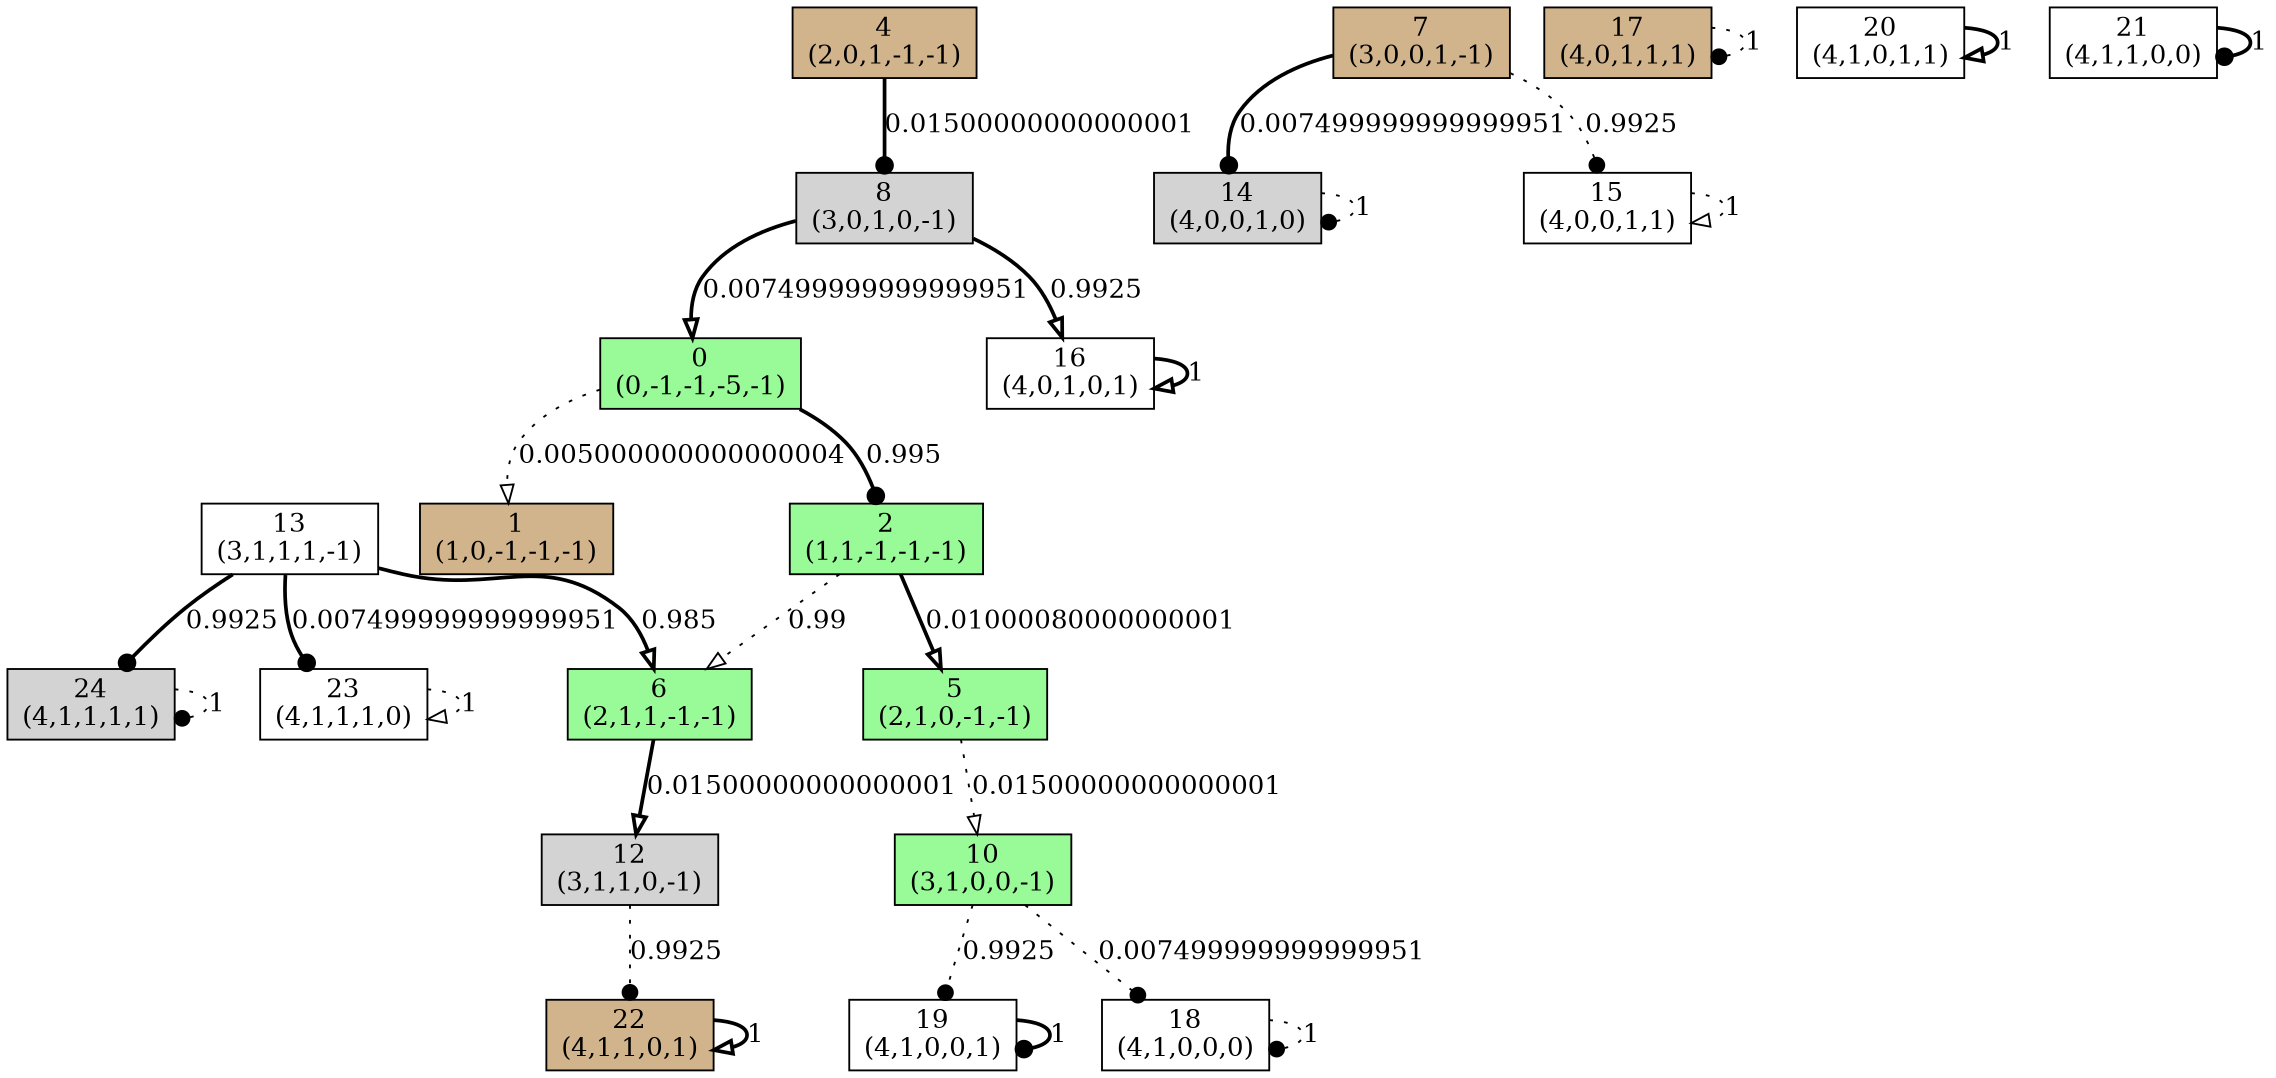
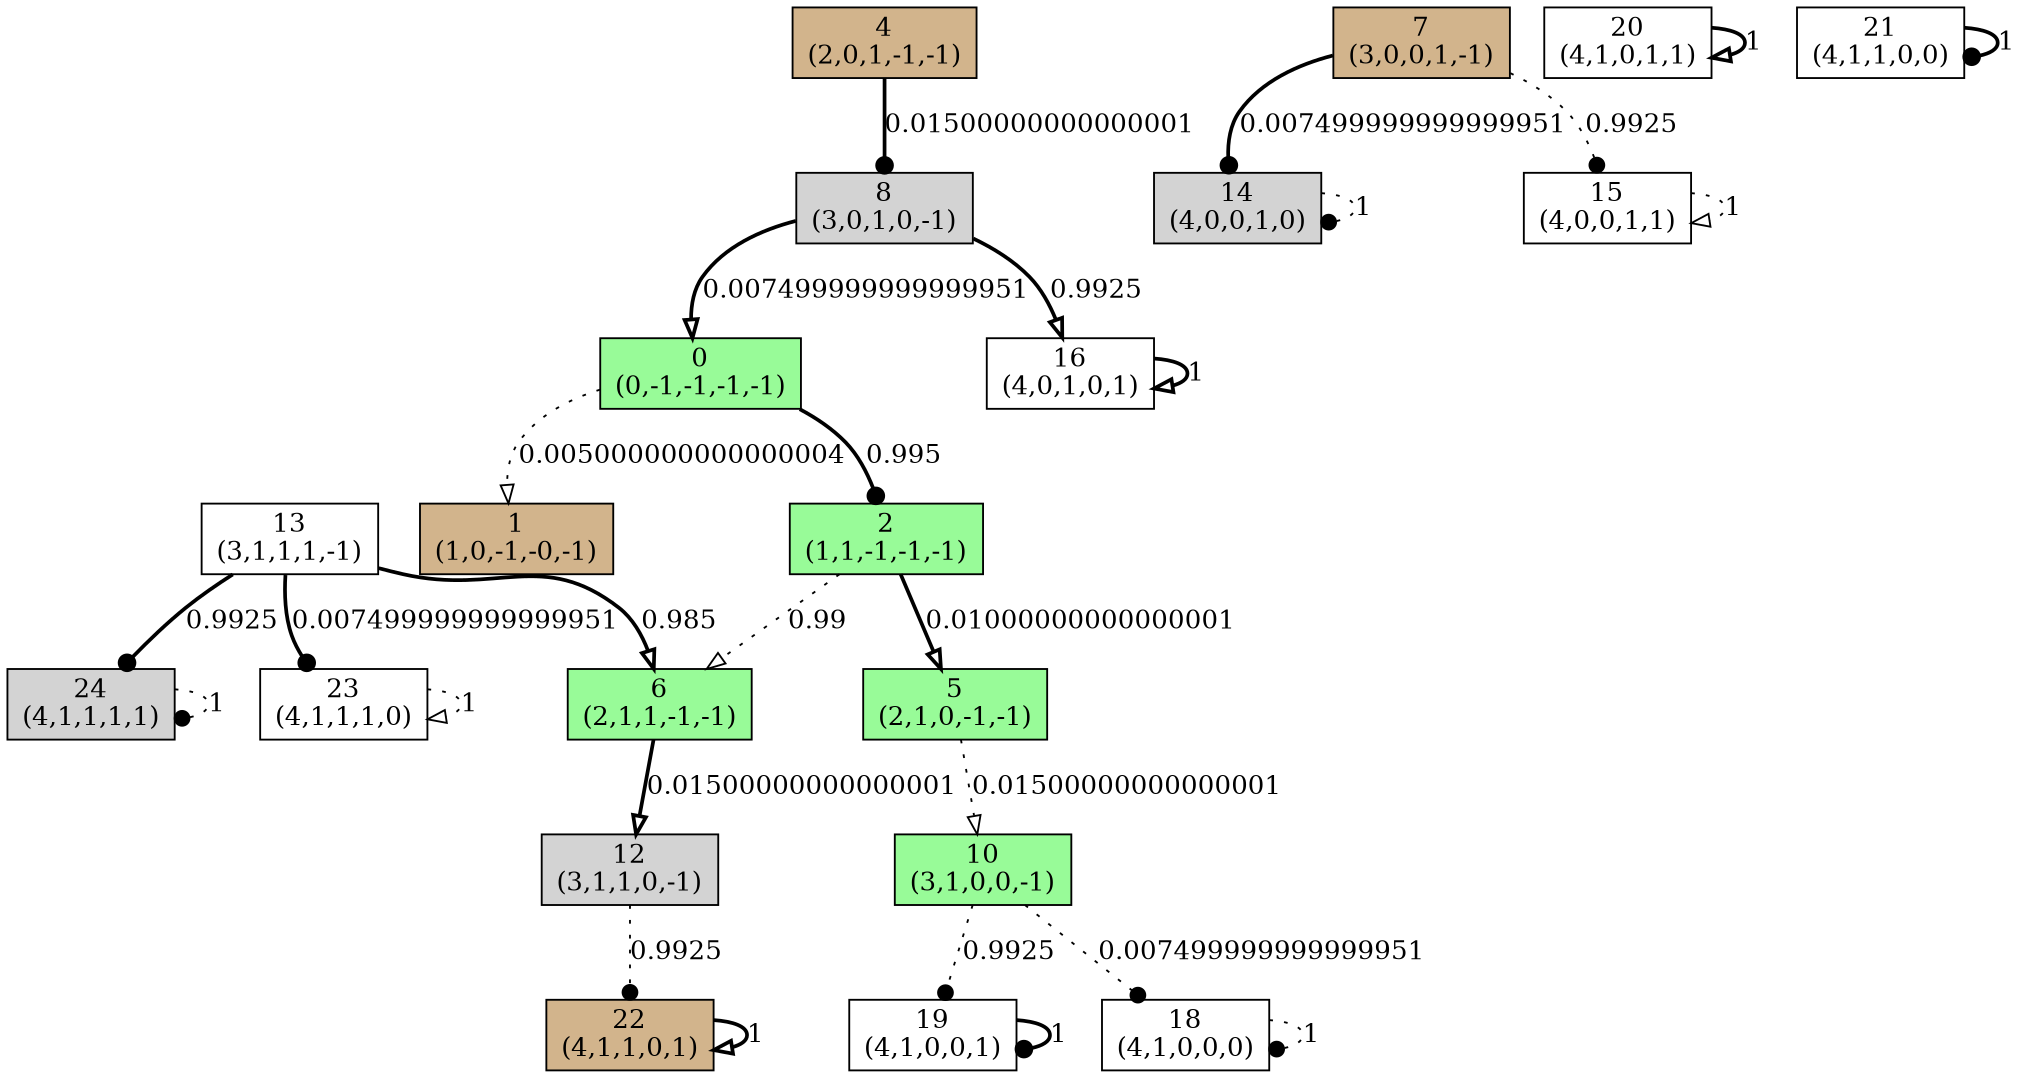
(1628, 43) -> none
(701, 374) -> (701, 374)
(517, 539) -> (517, 539)
(1081, 622) -> (1081, 622)
